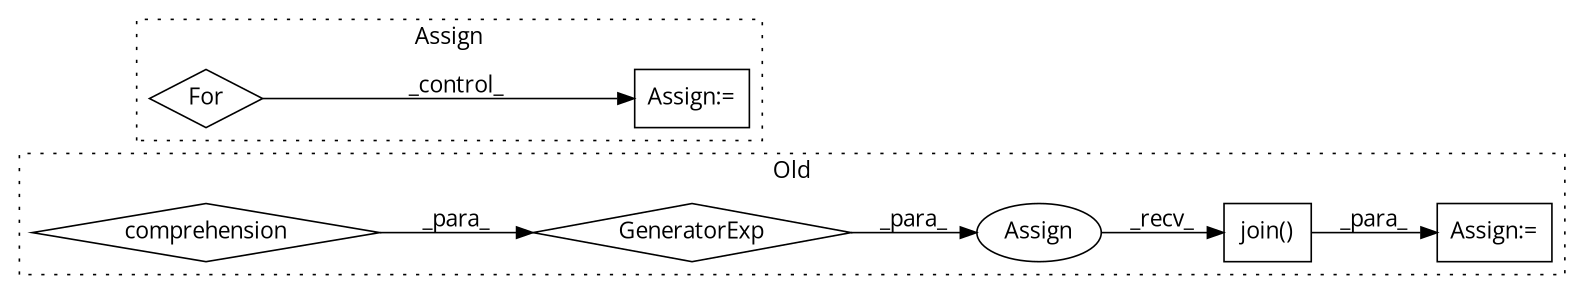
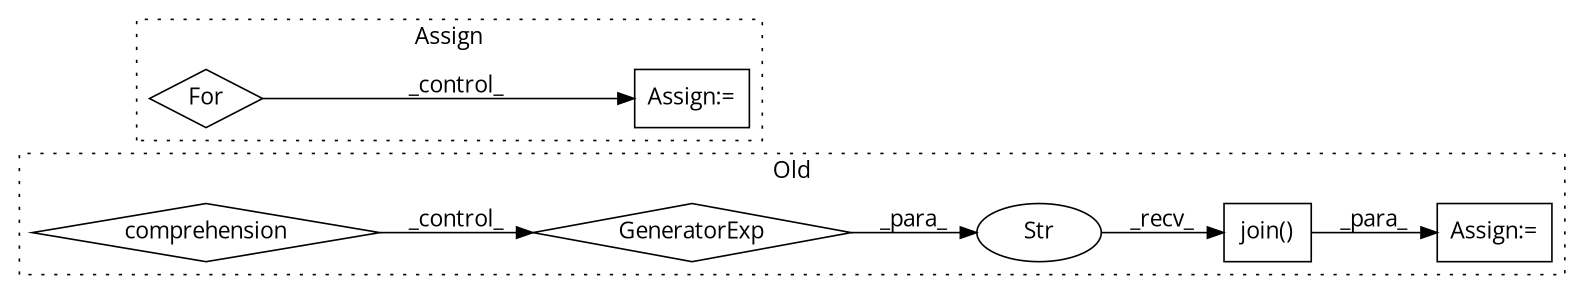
(456, 220) -> (456, 220)
(1039, 233) -> (1039, 233)
